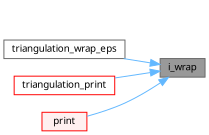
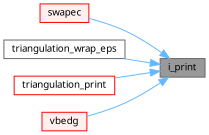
none -> (64, 13)
(183, 68) -> (183, 68)
(64, 122) -> (64, 122)
